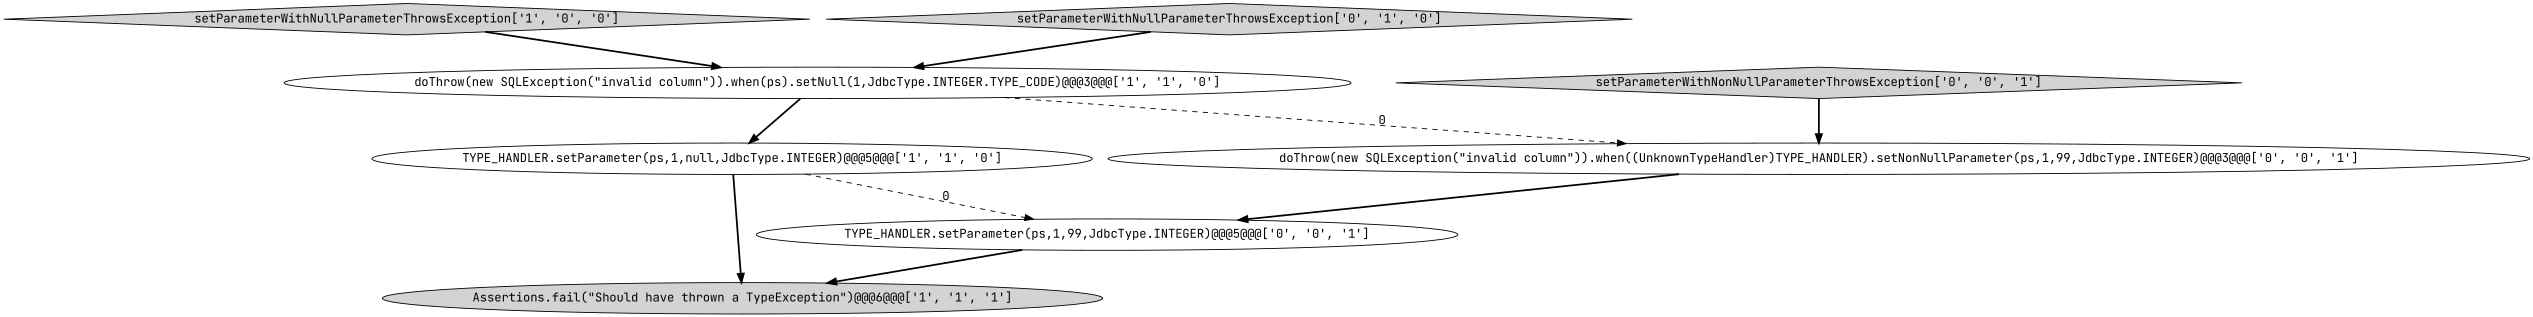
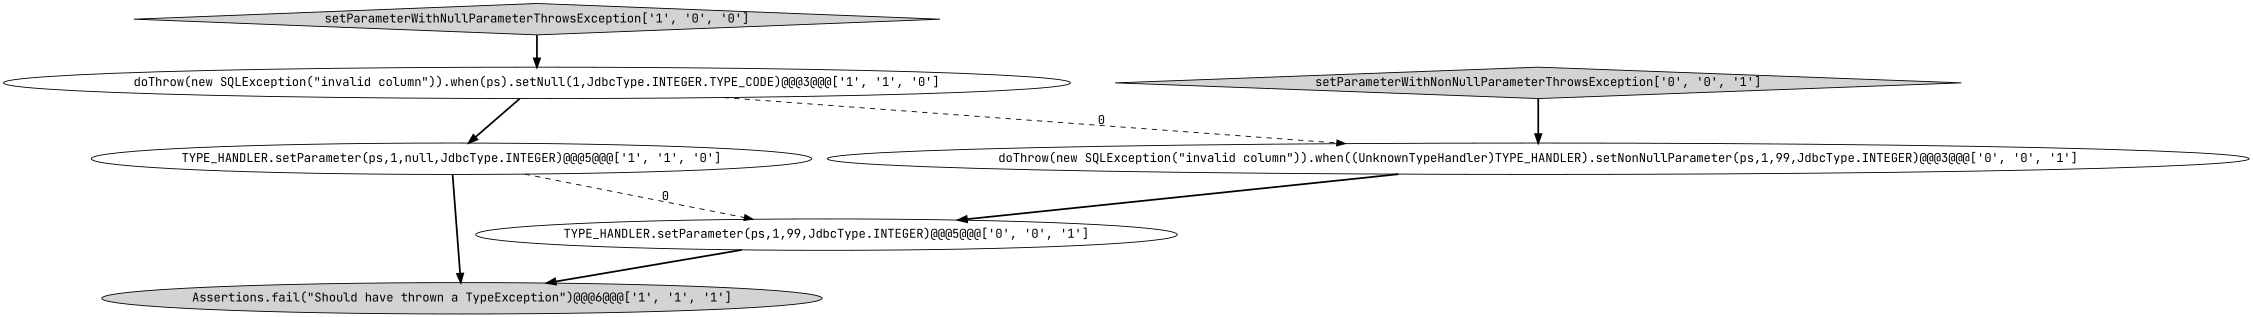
(1229, 19) -> none
